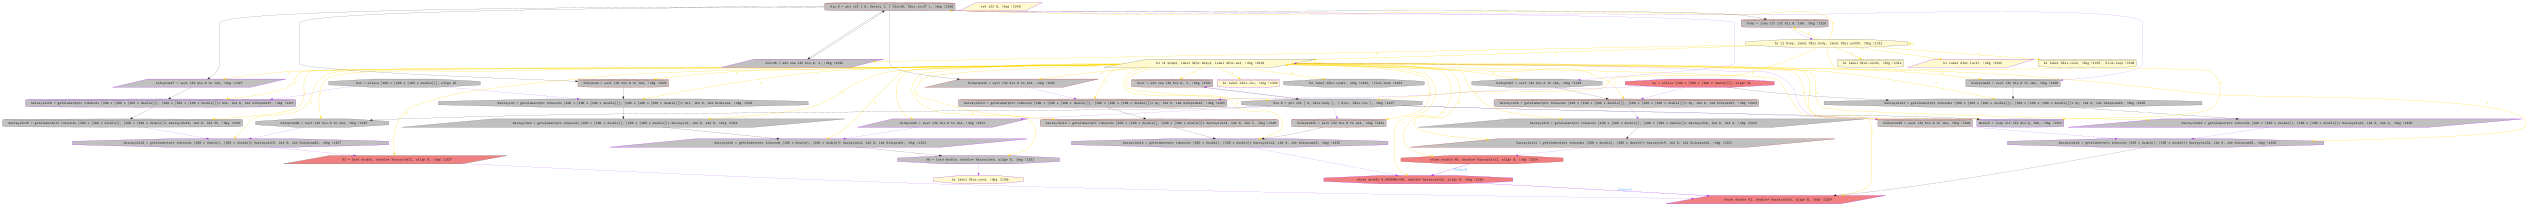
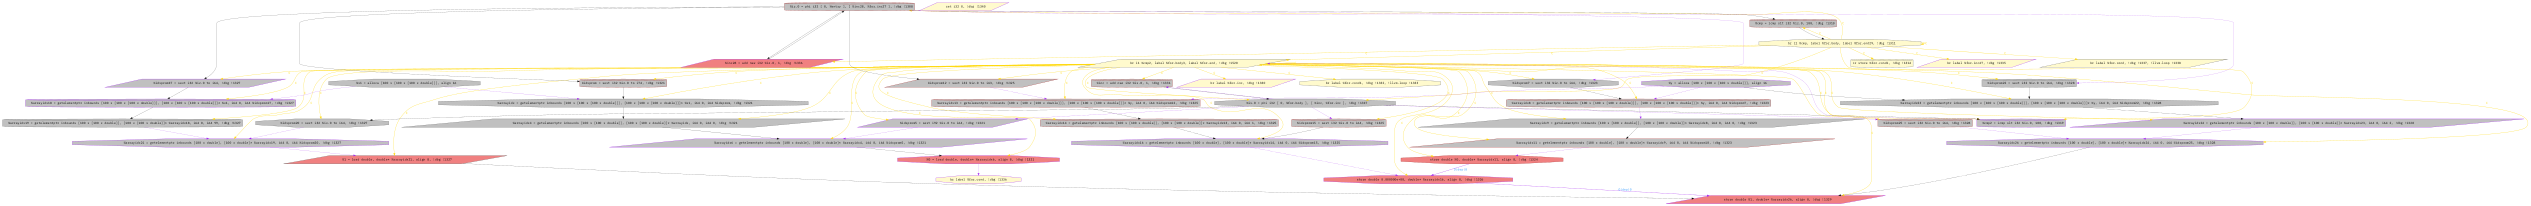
(1001, 7) -> (964, 7)
(1800, 34) -> (1810, 34)
(802, 63) -> (762, 63)
(1870, 63) -> (1882, 63)
(1971, 63) -> (1977, 63)
(2087, 63) -> (2134, 63)
(199, 83) -> (195, 83)
(623, 83) -> (623, 83)
(1248, 83) -> (1236, 83)
(1354, 83) -> (1370, 83)
(1700, 83) -> (1716, 83)
(2020, 123) -> (2021, 123)
(979, 160) -> (979, 160)
(979, 180) -> (979, 180)
(1077, 188) -> (1077, 188)
